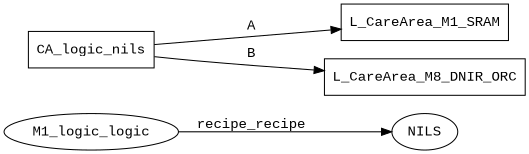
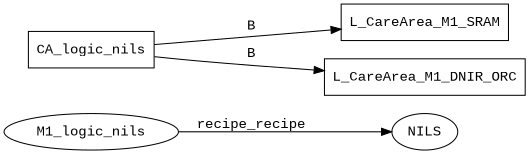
(251, 26) -> (251, 26)
(425, 77) -> (425, 77)
(91, 132) -> (91, 132)
